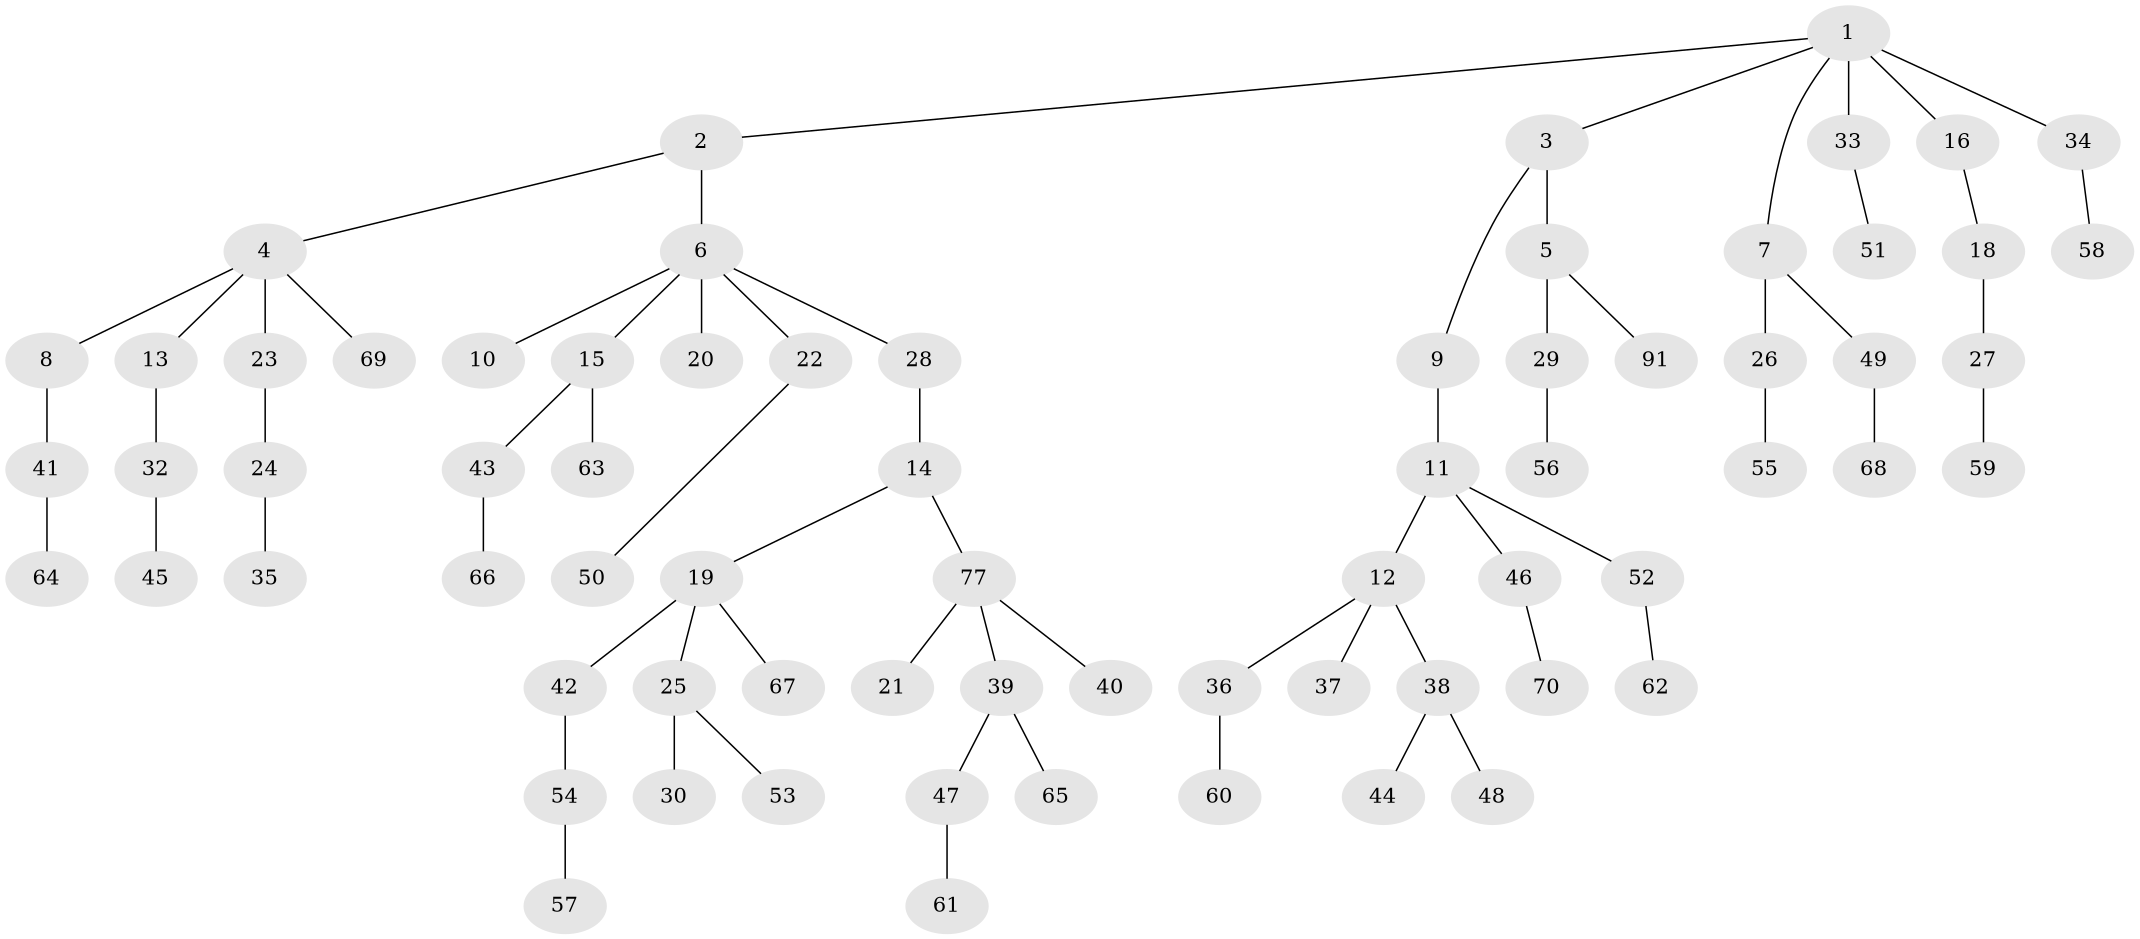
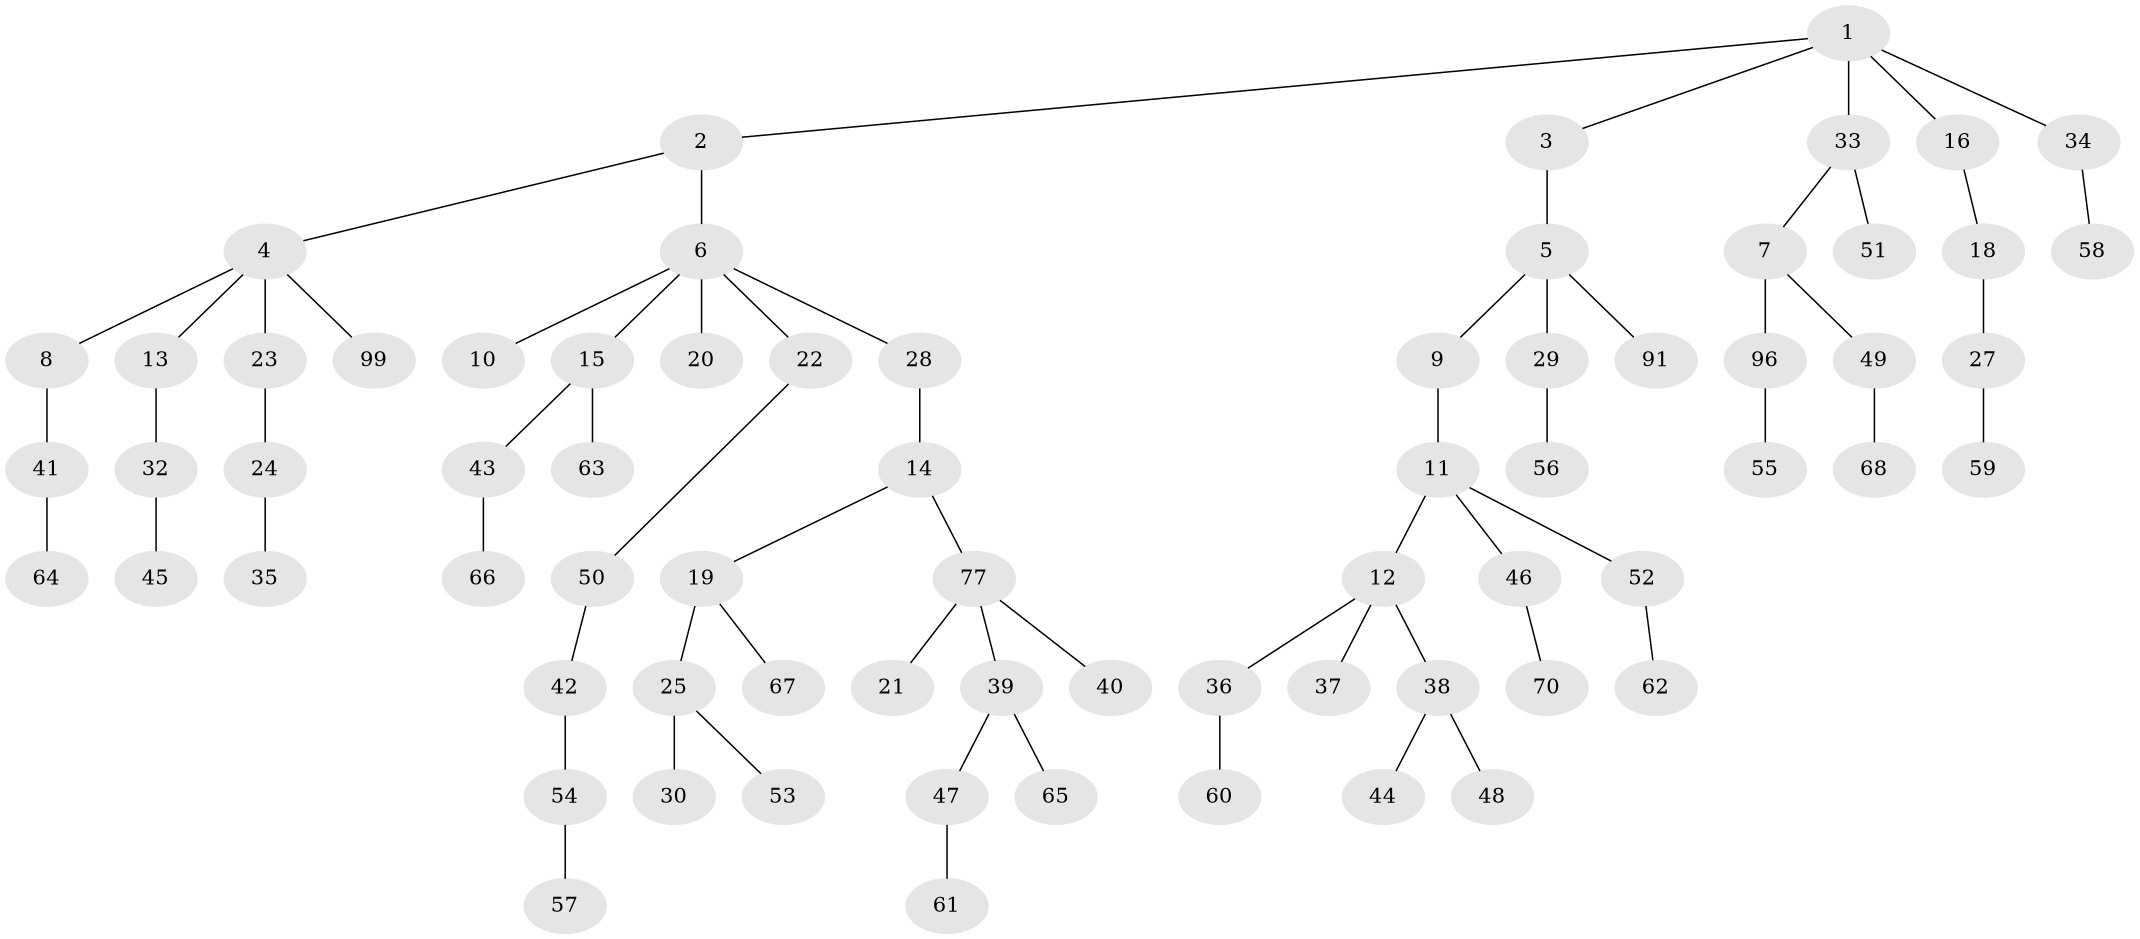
(1786, 136) -> (1807, 197)
(1481, 247) -> (1493, 306)
(374, 361) -> (374, 361)
(1765, 361) -> (1765, 361)
(633, 633) -> (579, 634)
